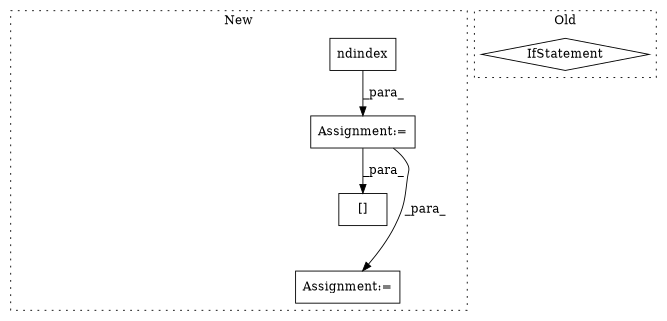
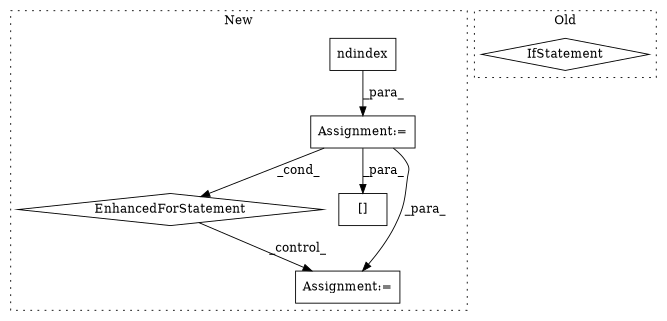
none -> (170, 210)
